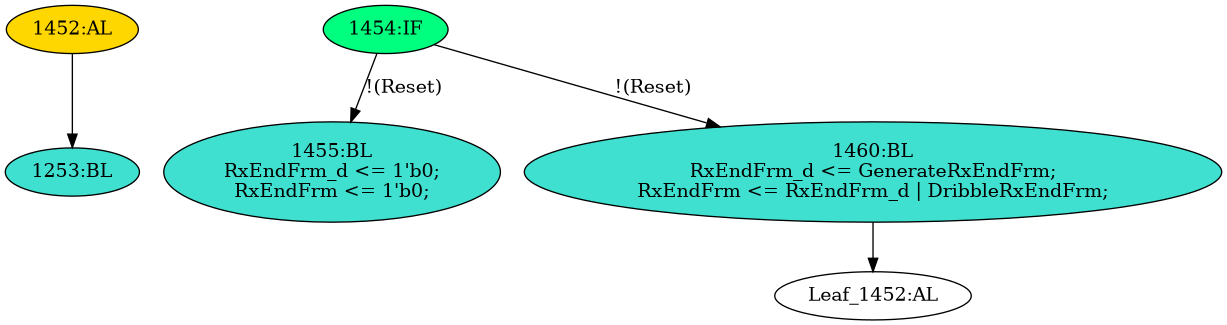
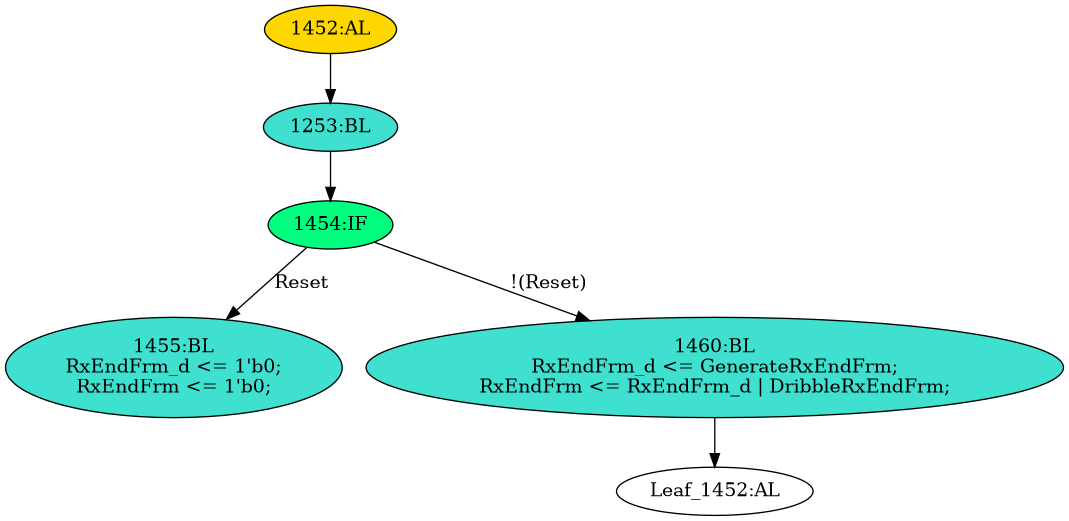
(404, 88) -> (302, 283)
none -> (331, 169)
